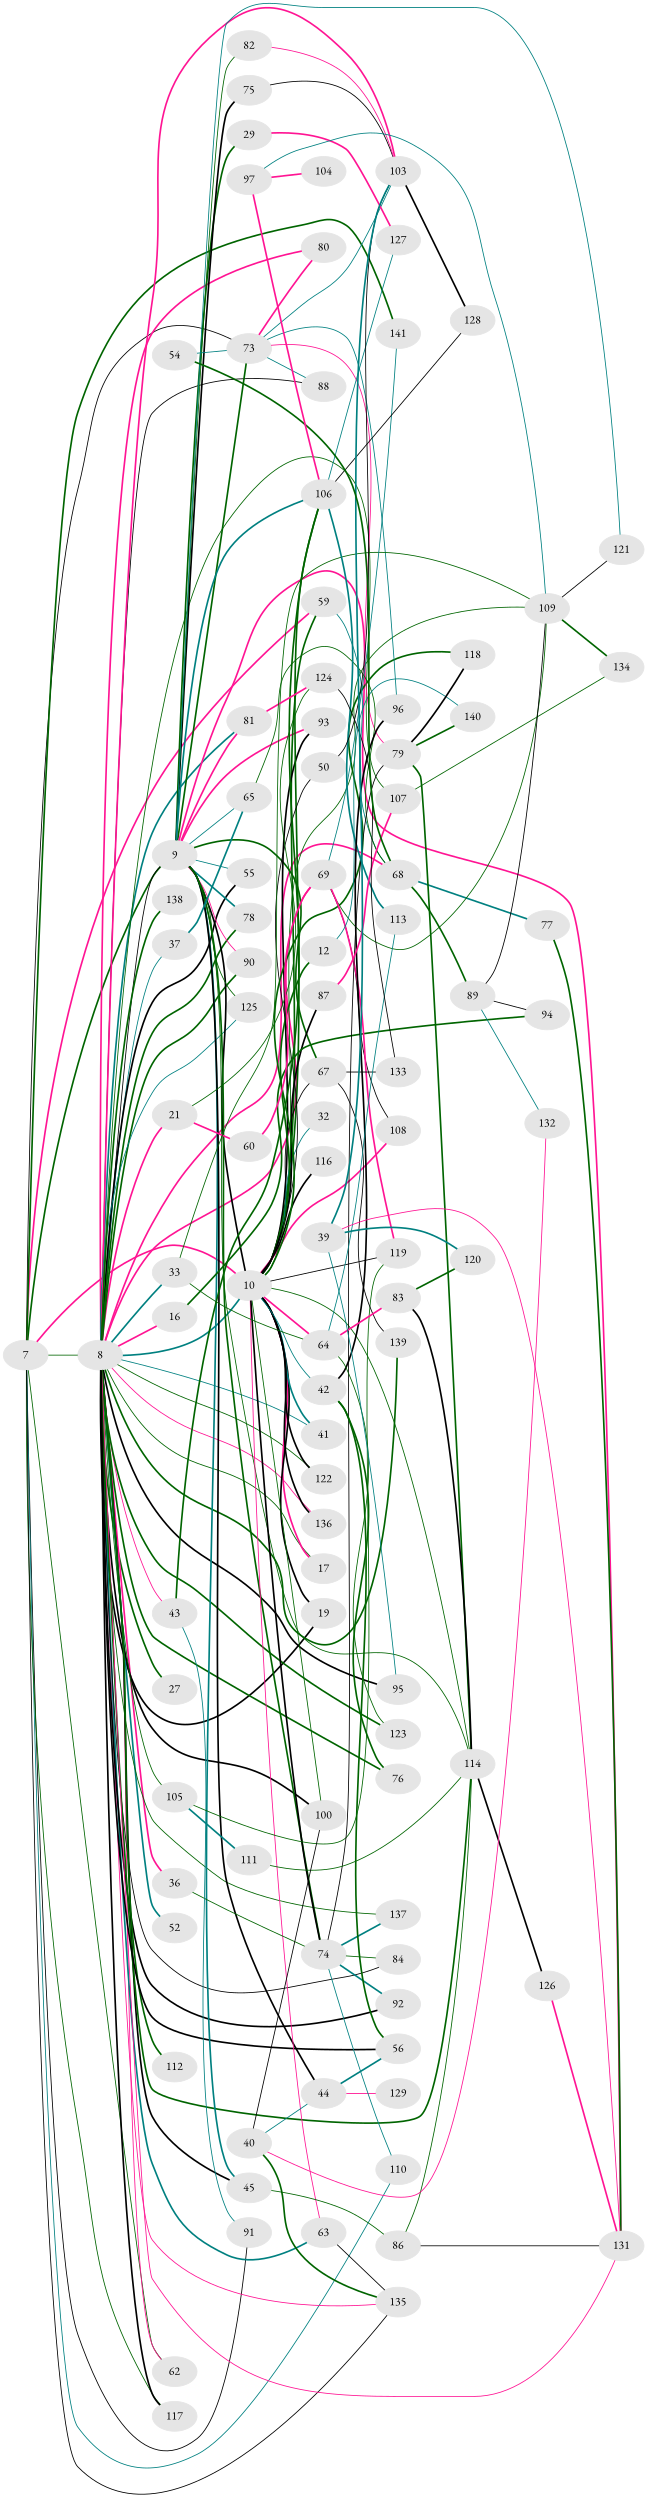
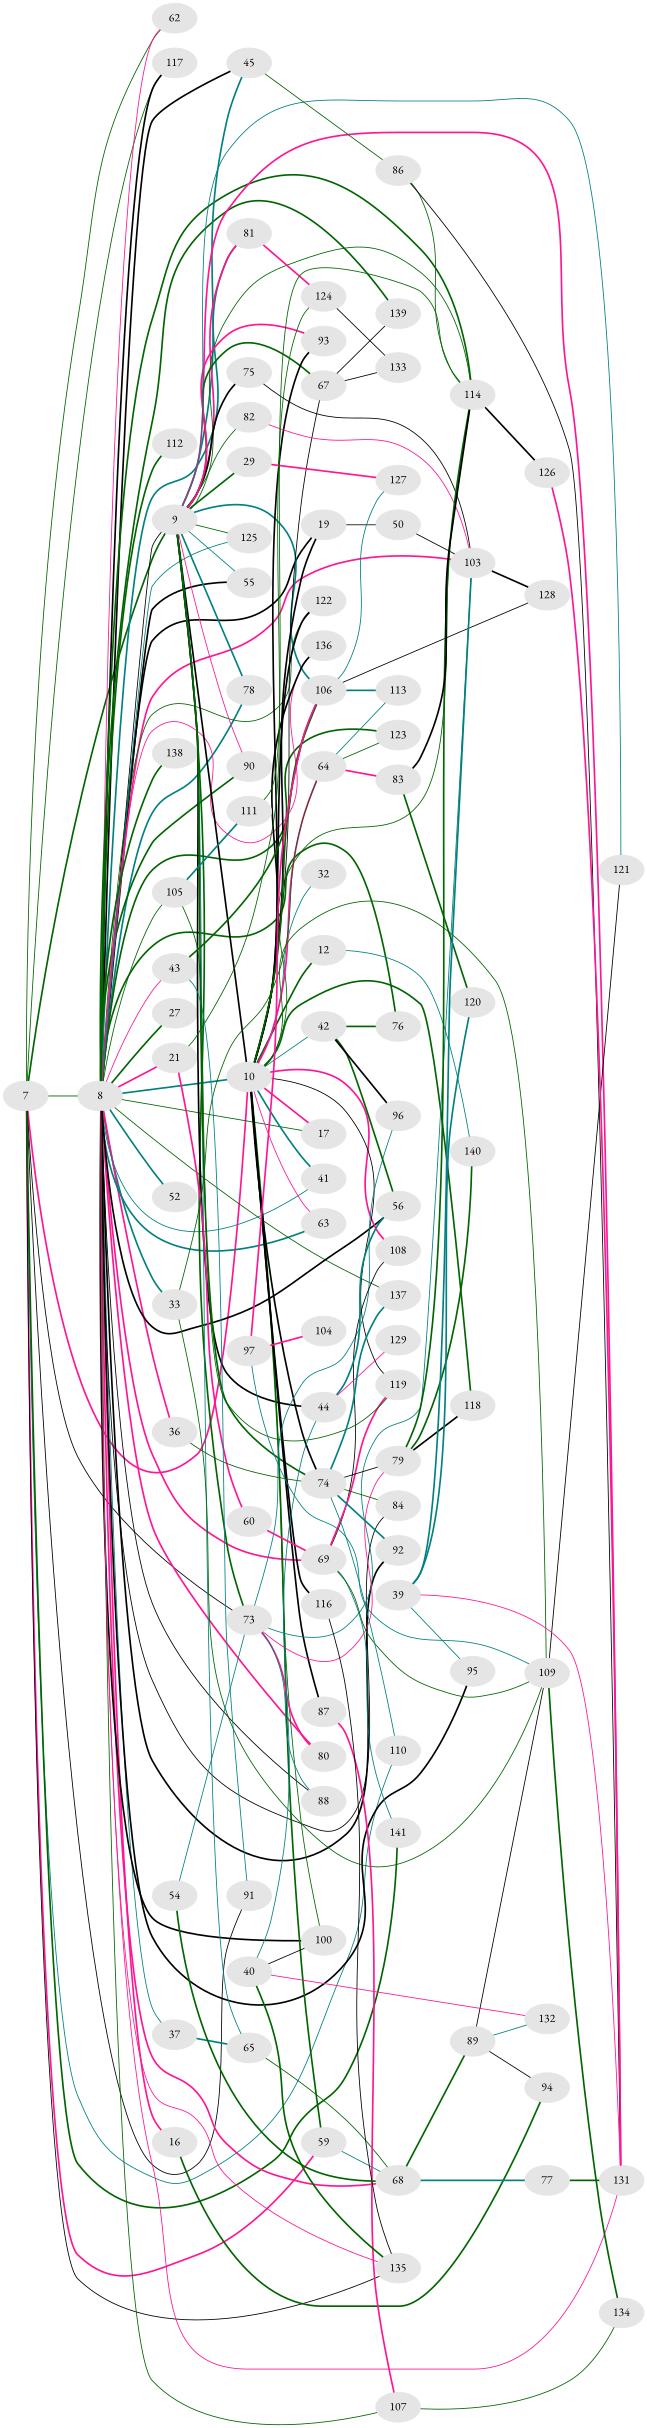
(286, 1026) -> (361, 525)
(128, 1118) -> (134, 865)
(361, 2267) -> (357, 1969)
